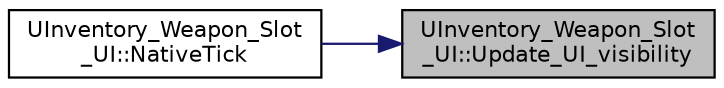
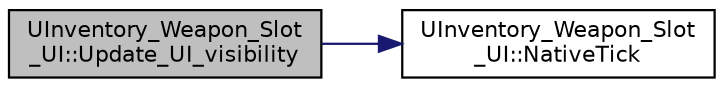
(350, 44) -> (350, 44)
